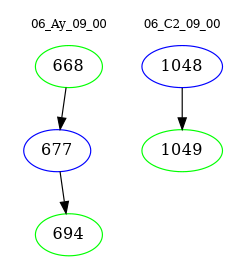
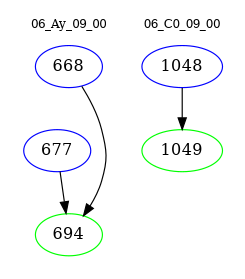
(182, 25) -> (182, 25)
(69, 67) -> (69, 67)
(64, 103) -> (105, 145)
